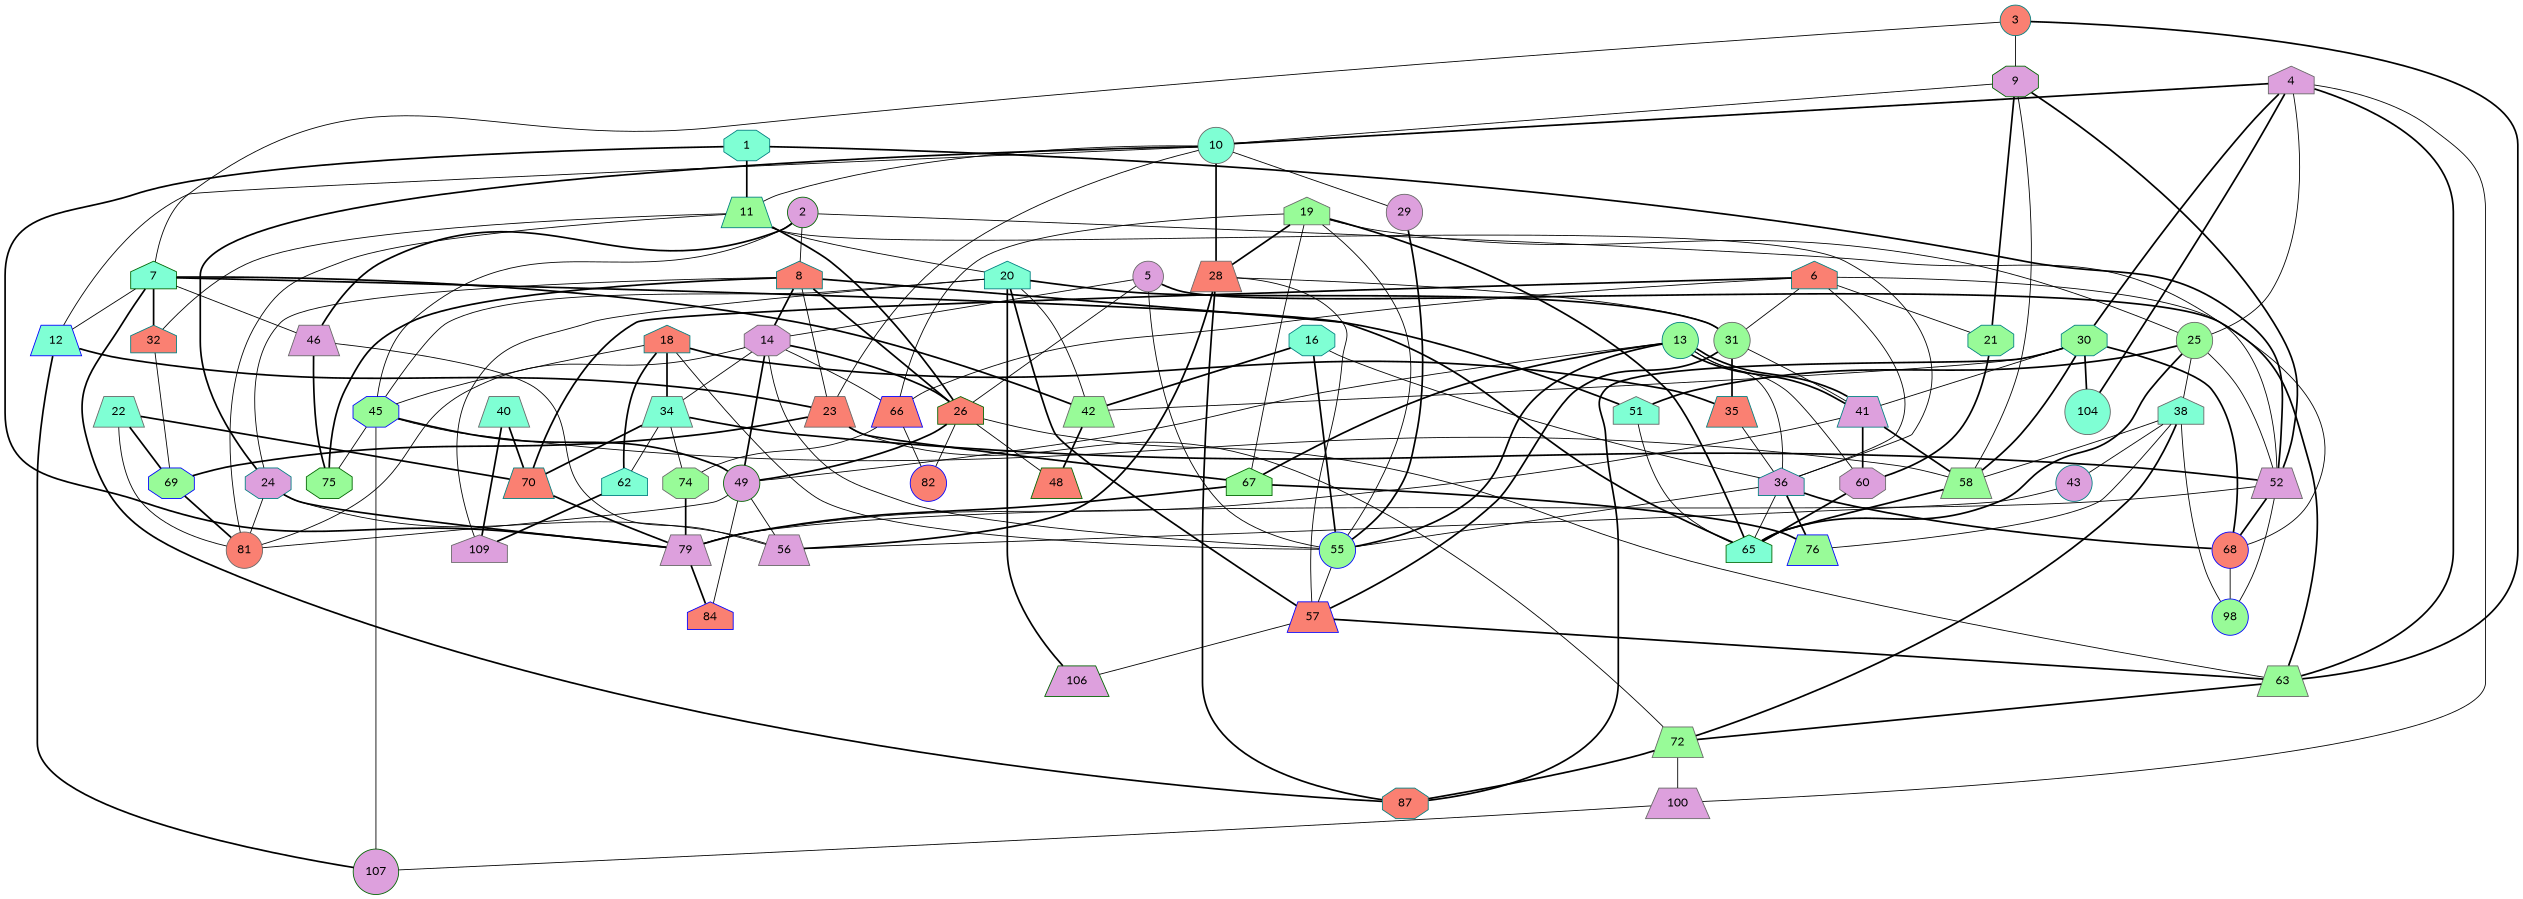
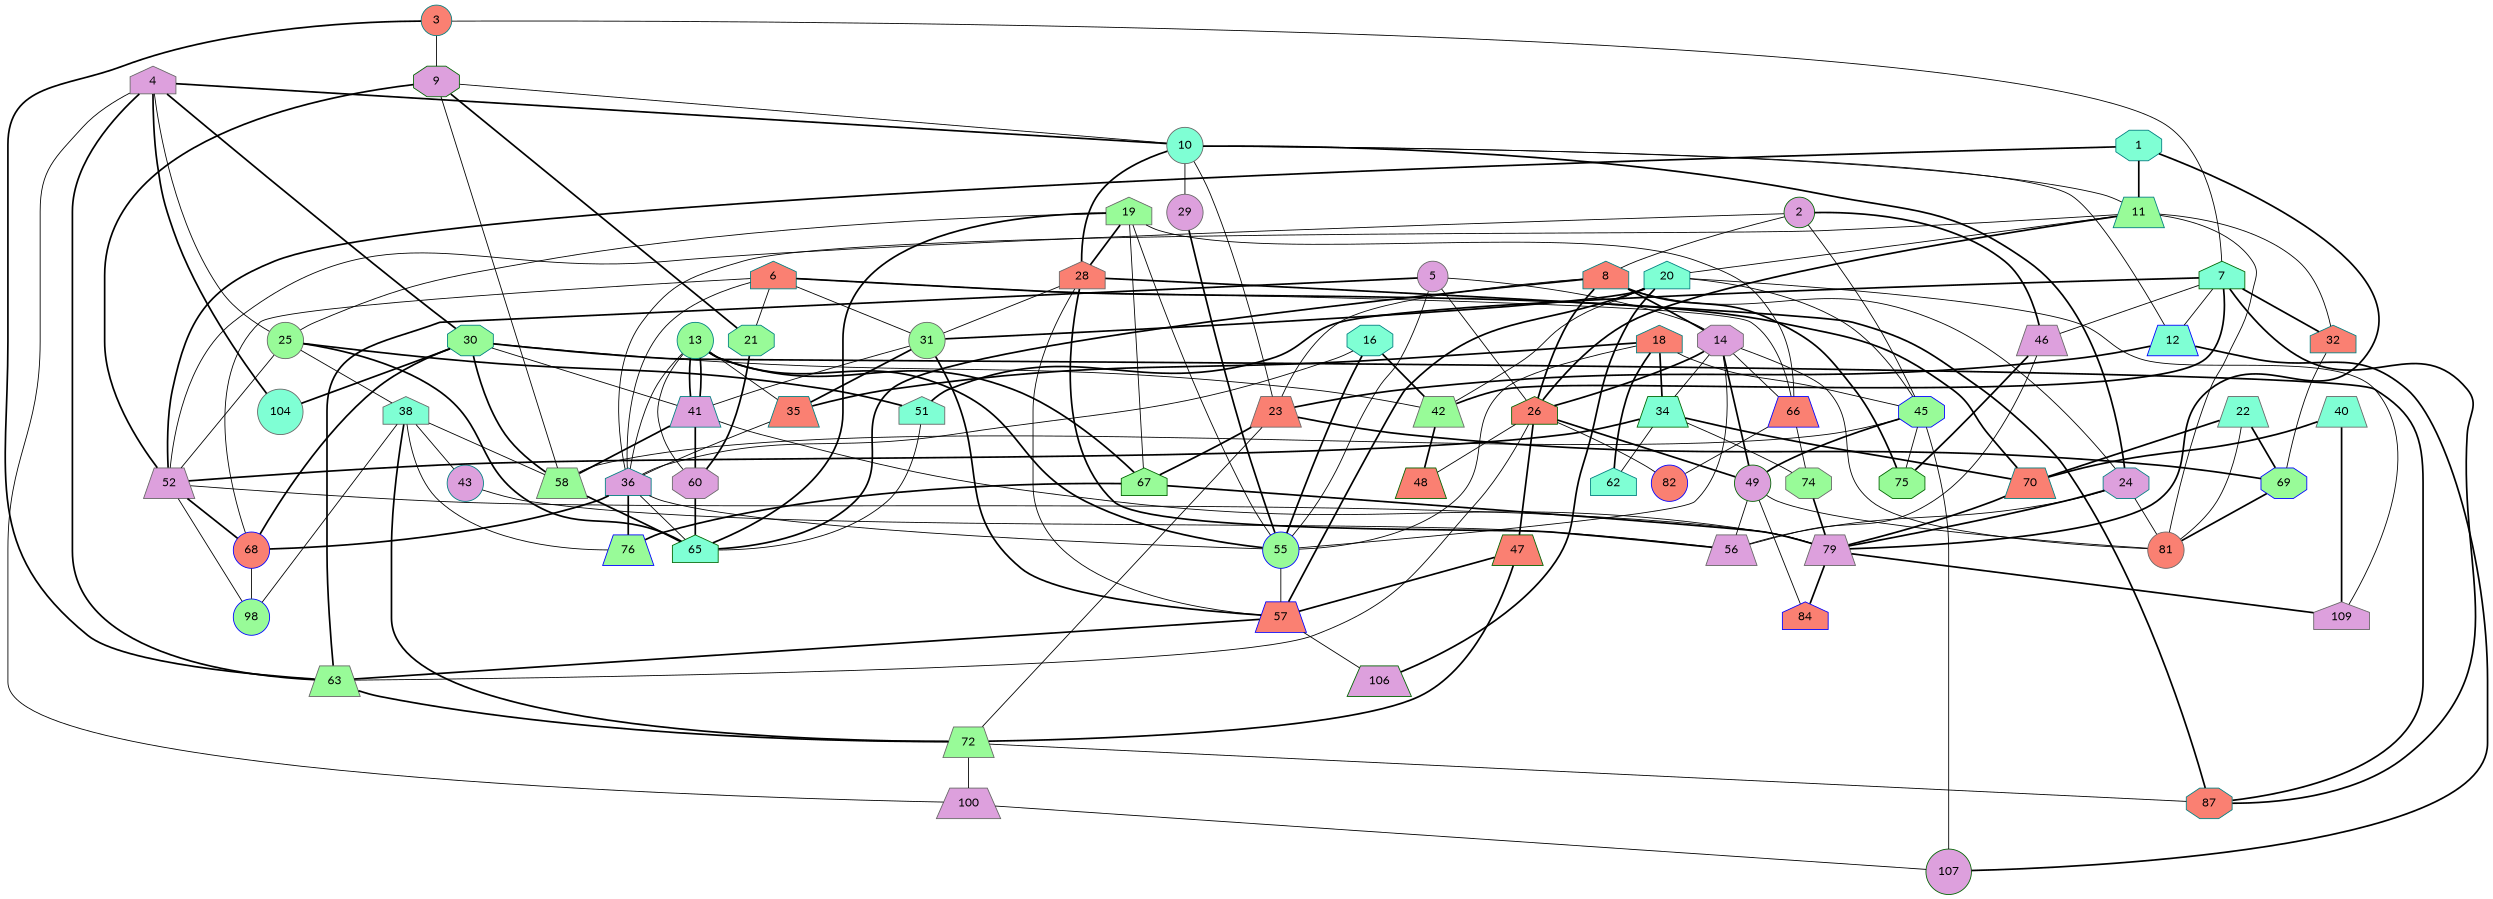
(1216, 276) -> (1082, 276)
(667, 412) -> (1663, 412)
(1212, 417) -> (739, 372)
(557, 514) -> (2083, 583)
none -> (1518, 550)
(1542, 777) -> (1588, 773)
